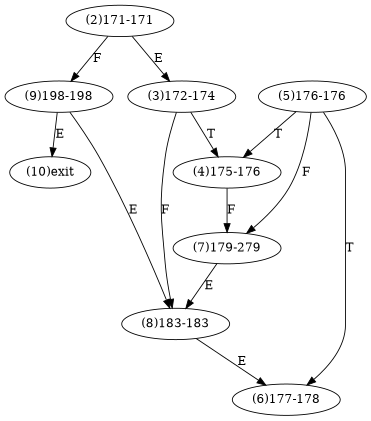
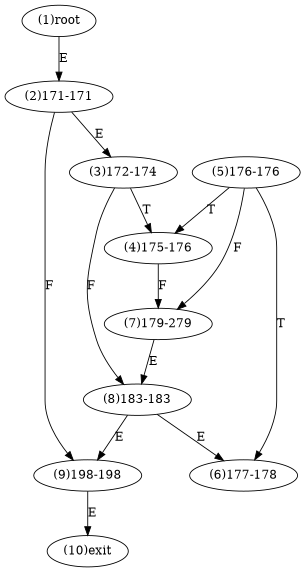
none -> (59, 21)
(123, 203) -> (115, 434)
